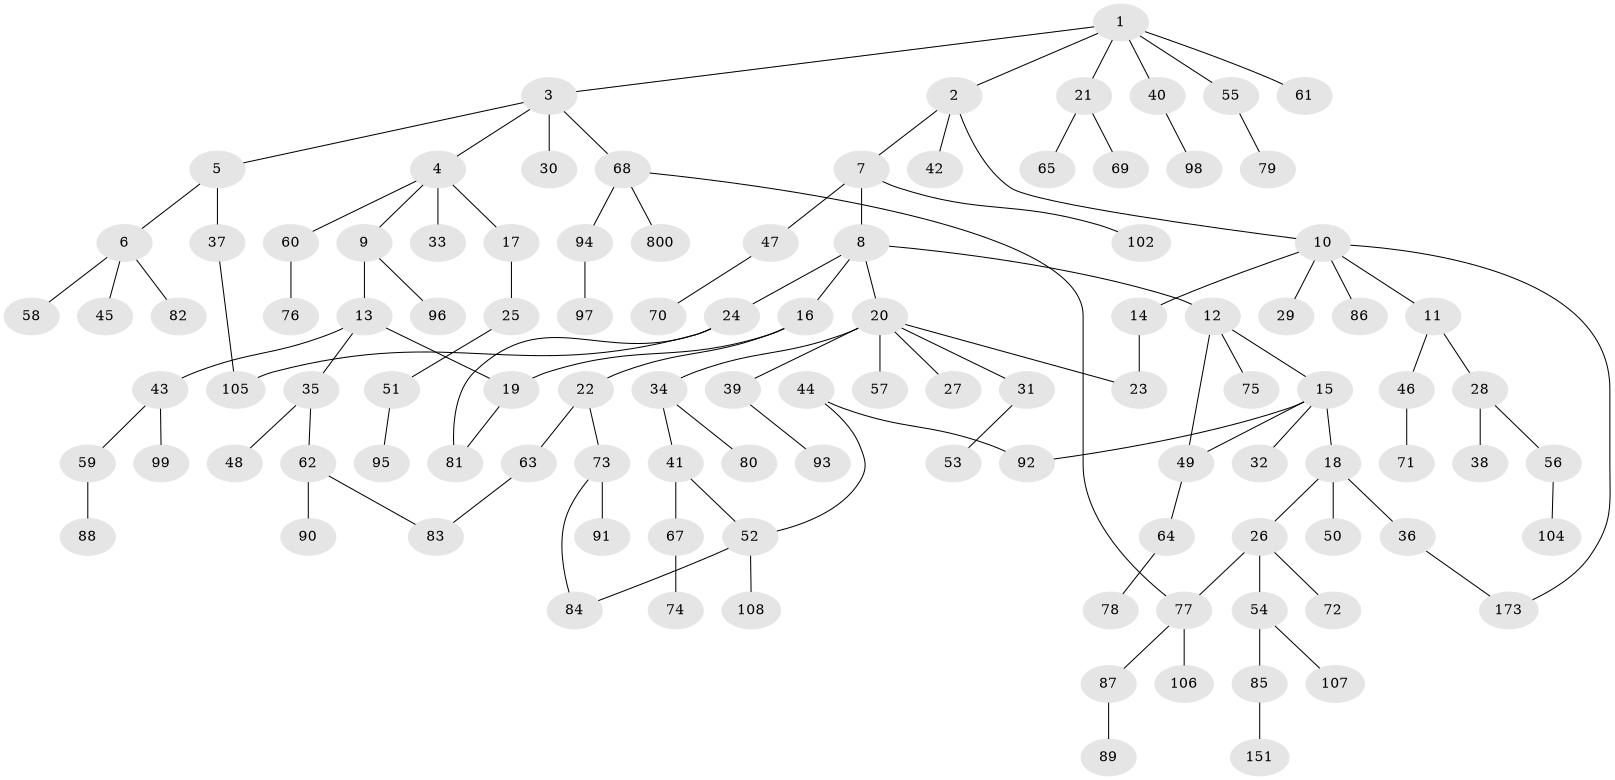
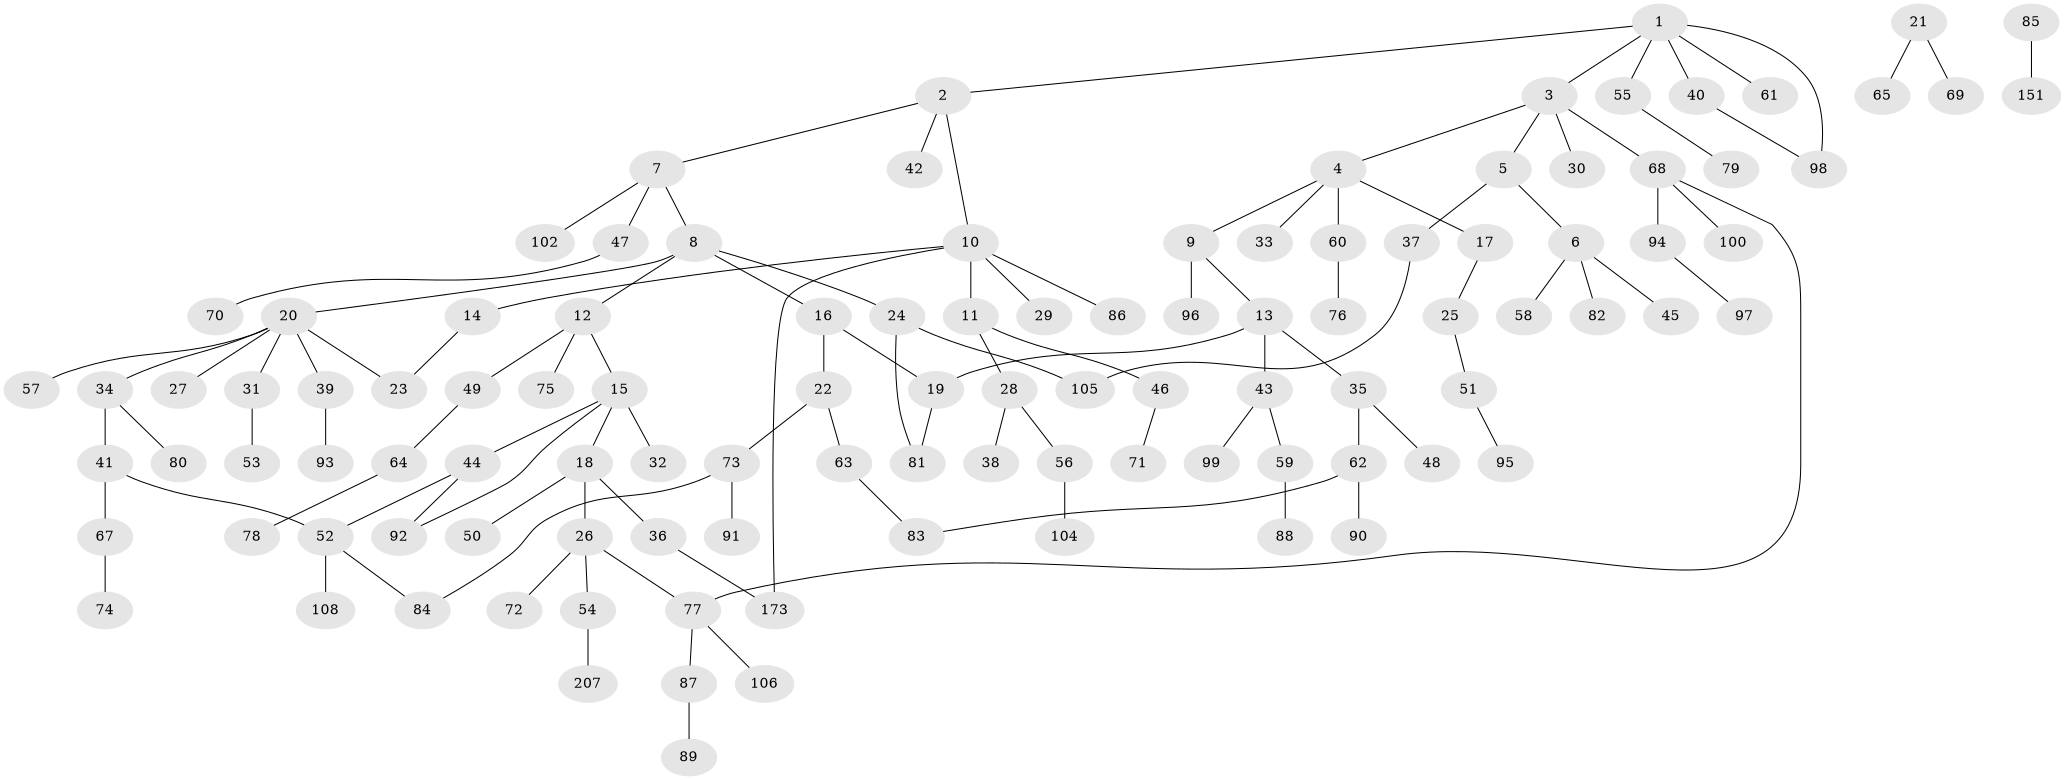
(1102, 59) -> (1786, 58)
(660, 243) -> (1733, 243)
(1256, 427) -> (546, 427)
(1260, 647) -> none
(1335, 684) -> (588, 684)
